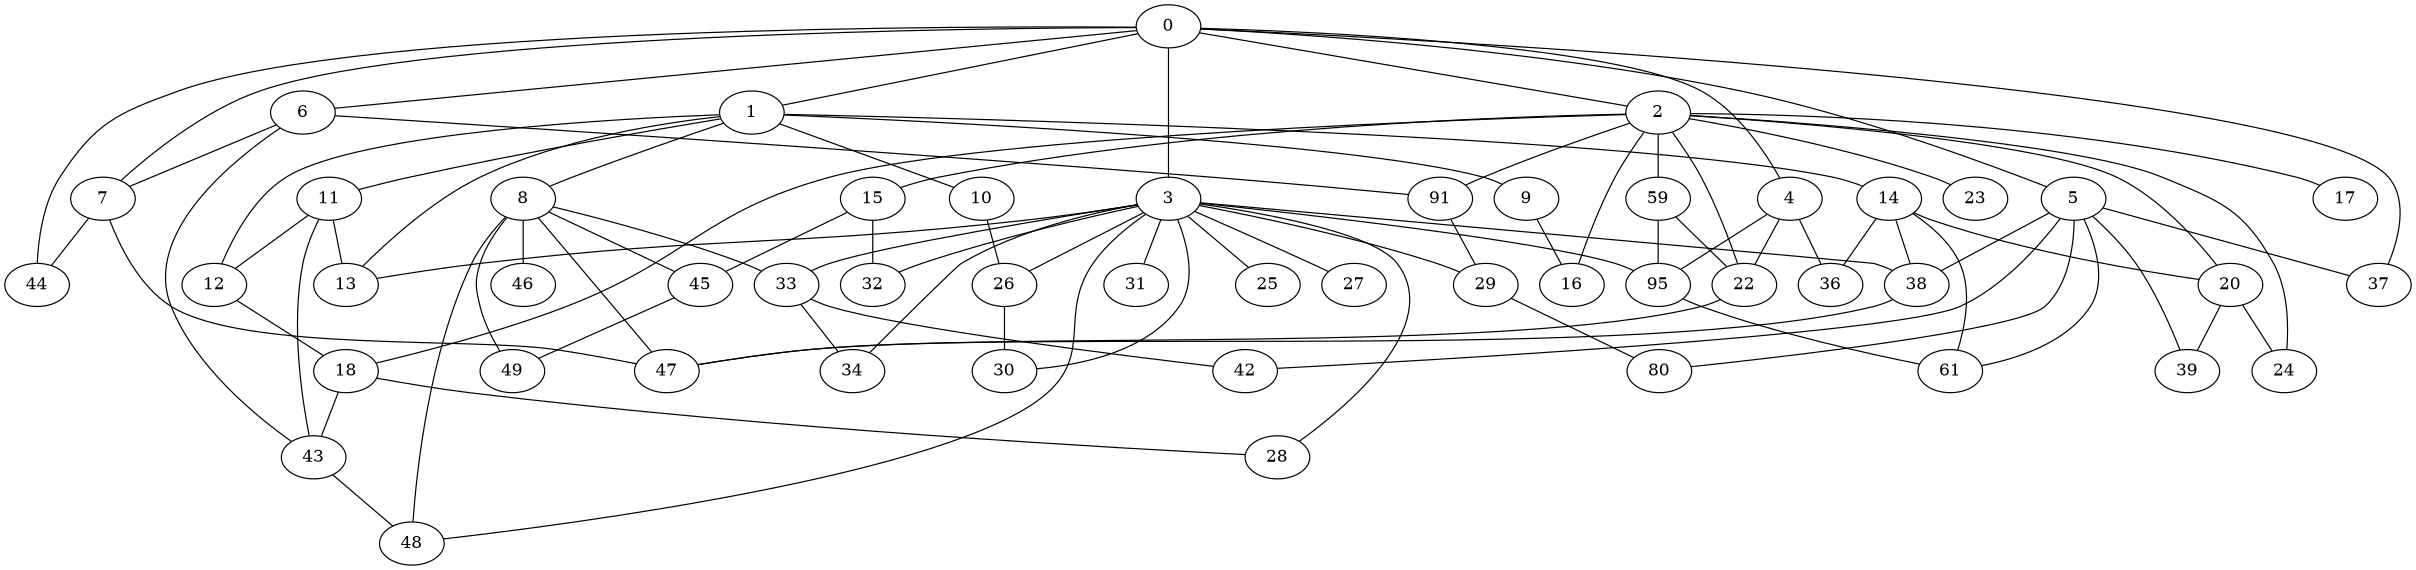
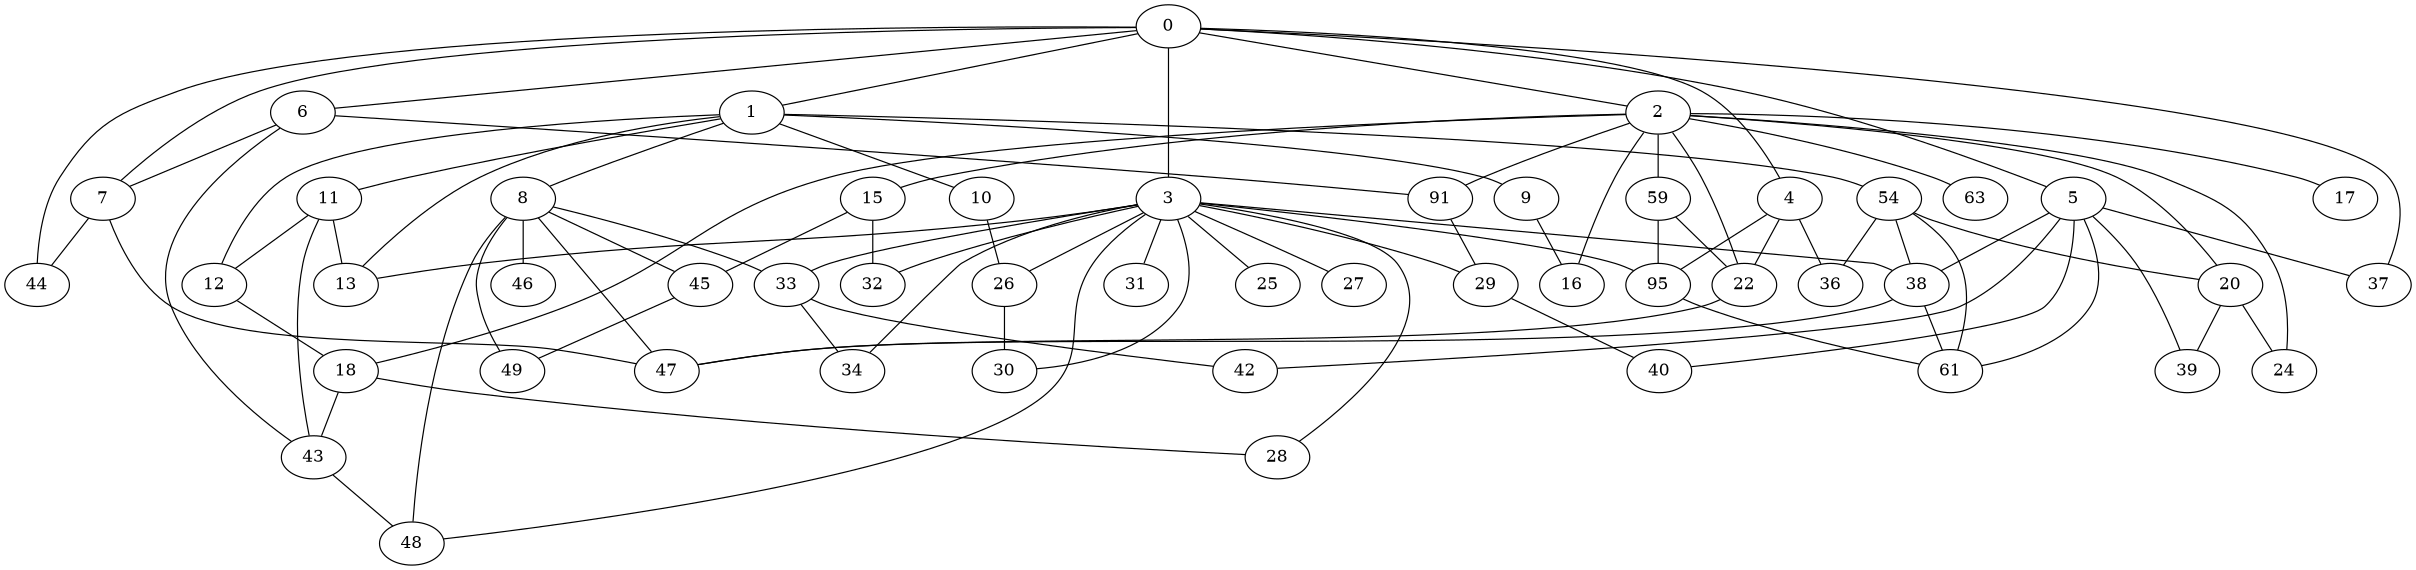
(1889, 199) -> (1889, 199)
(1975, 199) -> (1975, 199)
none -> (1933, 327)
(1659, 371) -> (1659, 371)
